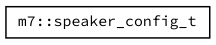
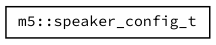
(108, 22) -> (108, 22)
